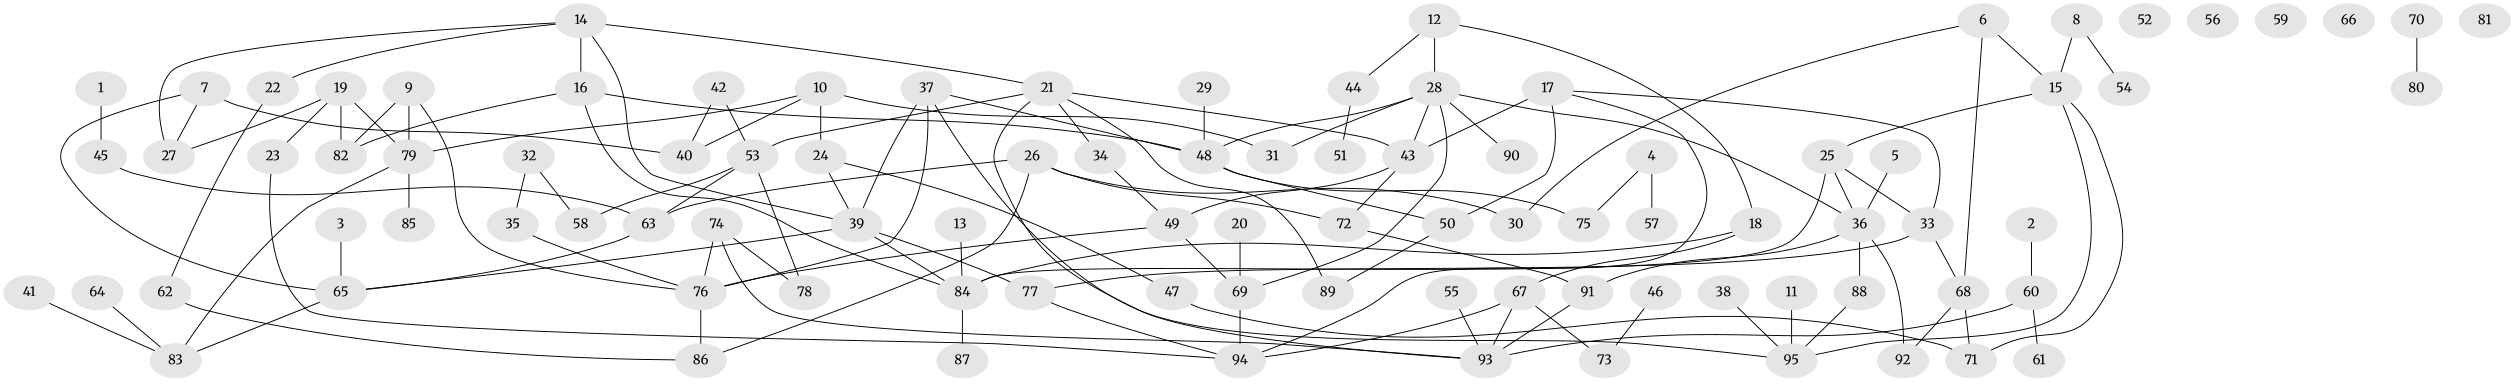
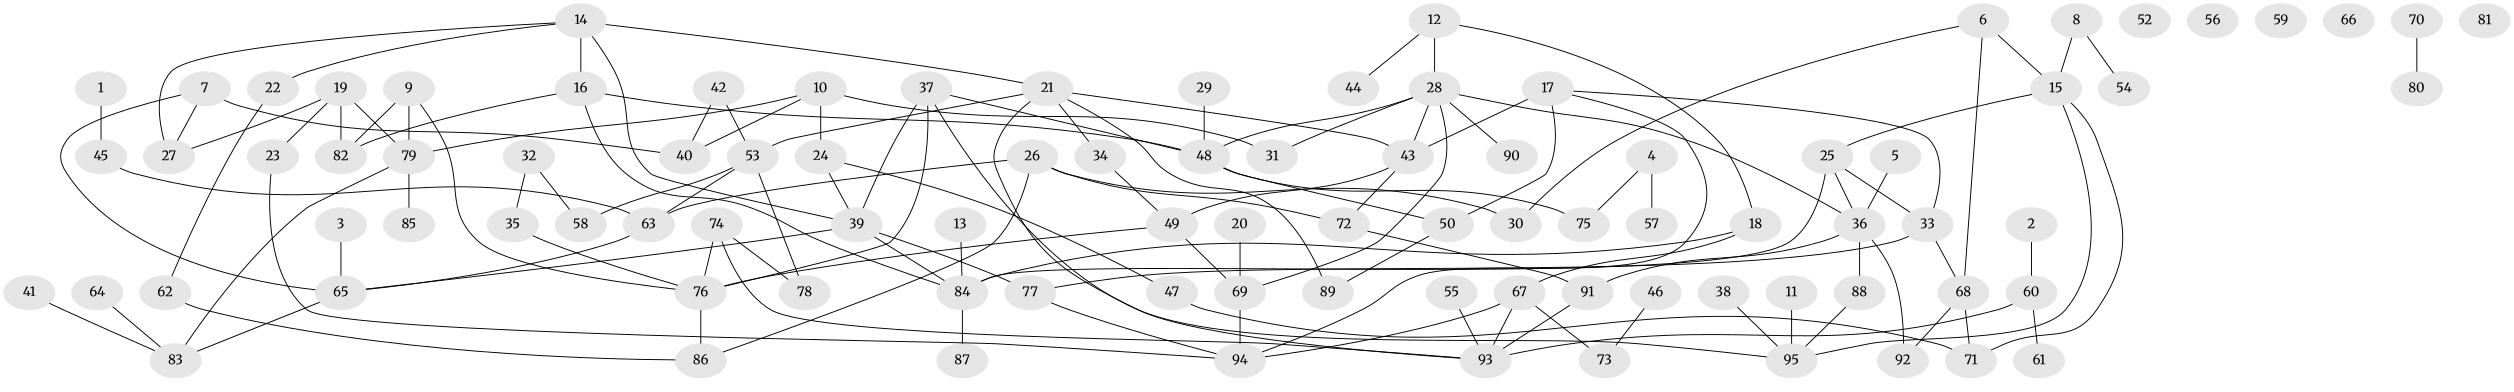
(1340, 157) -> none
